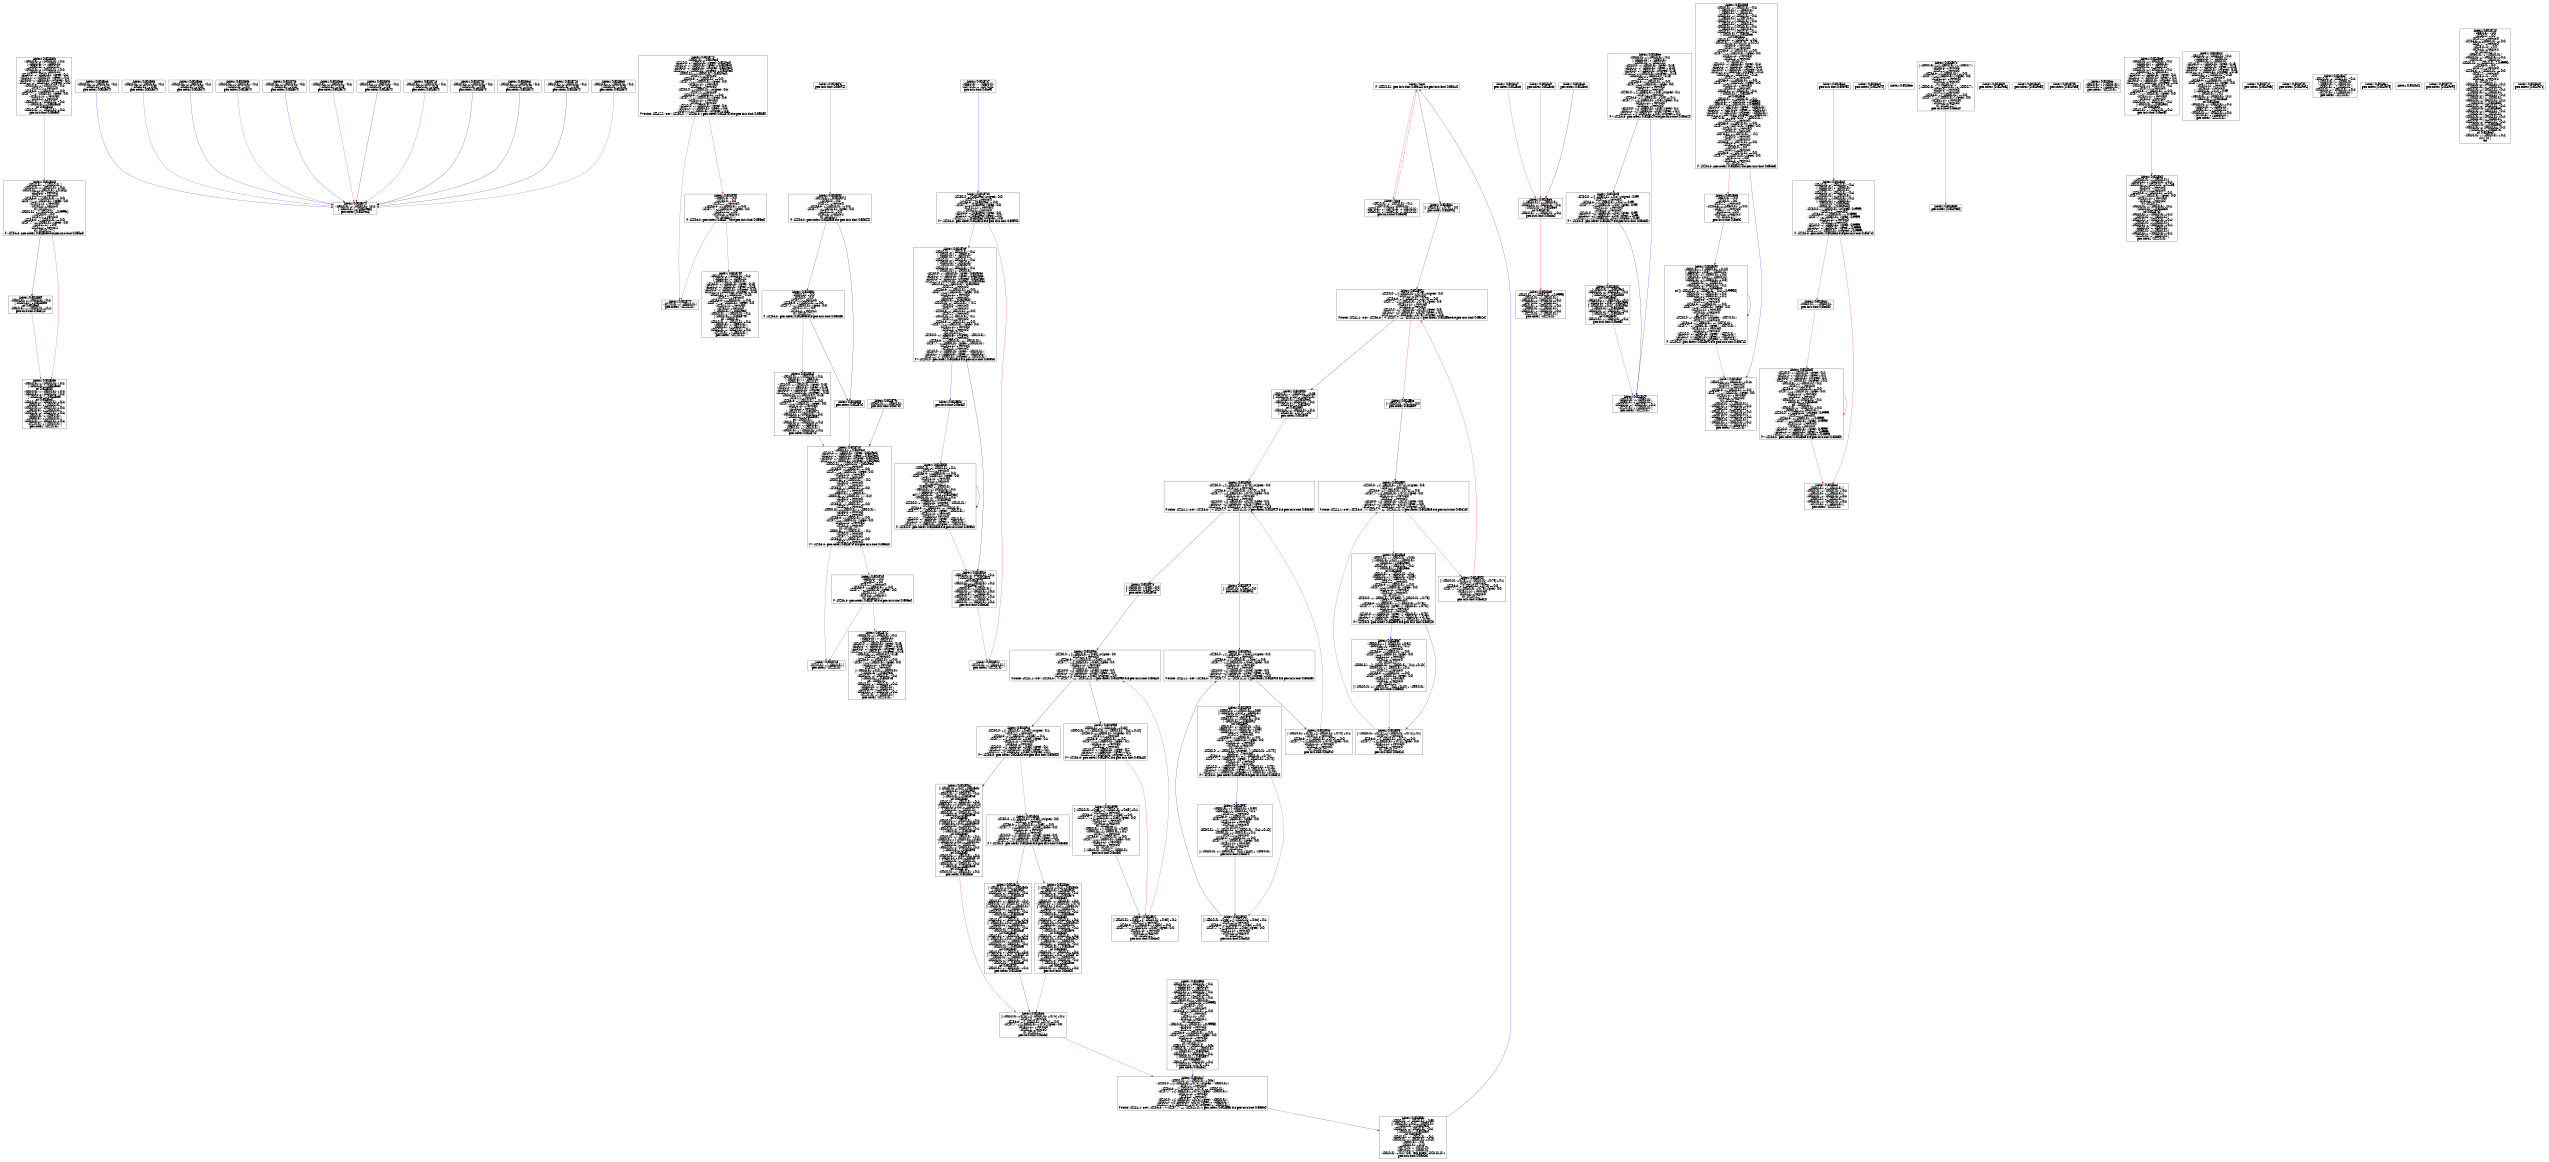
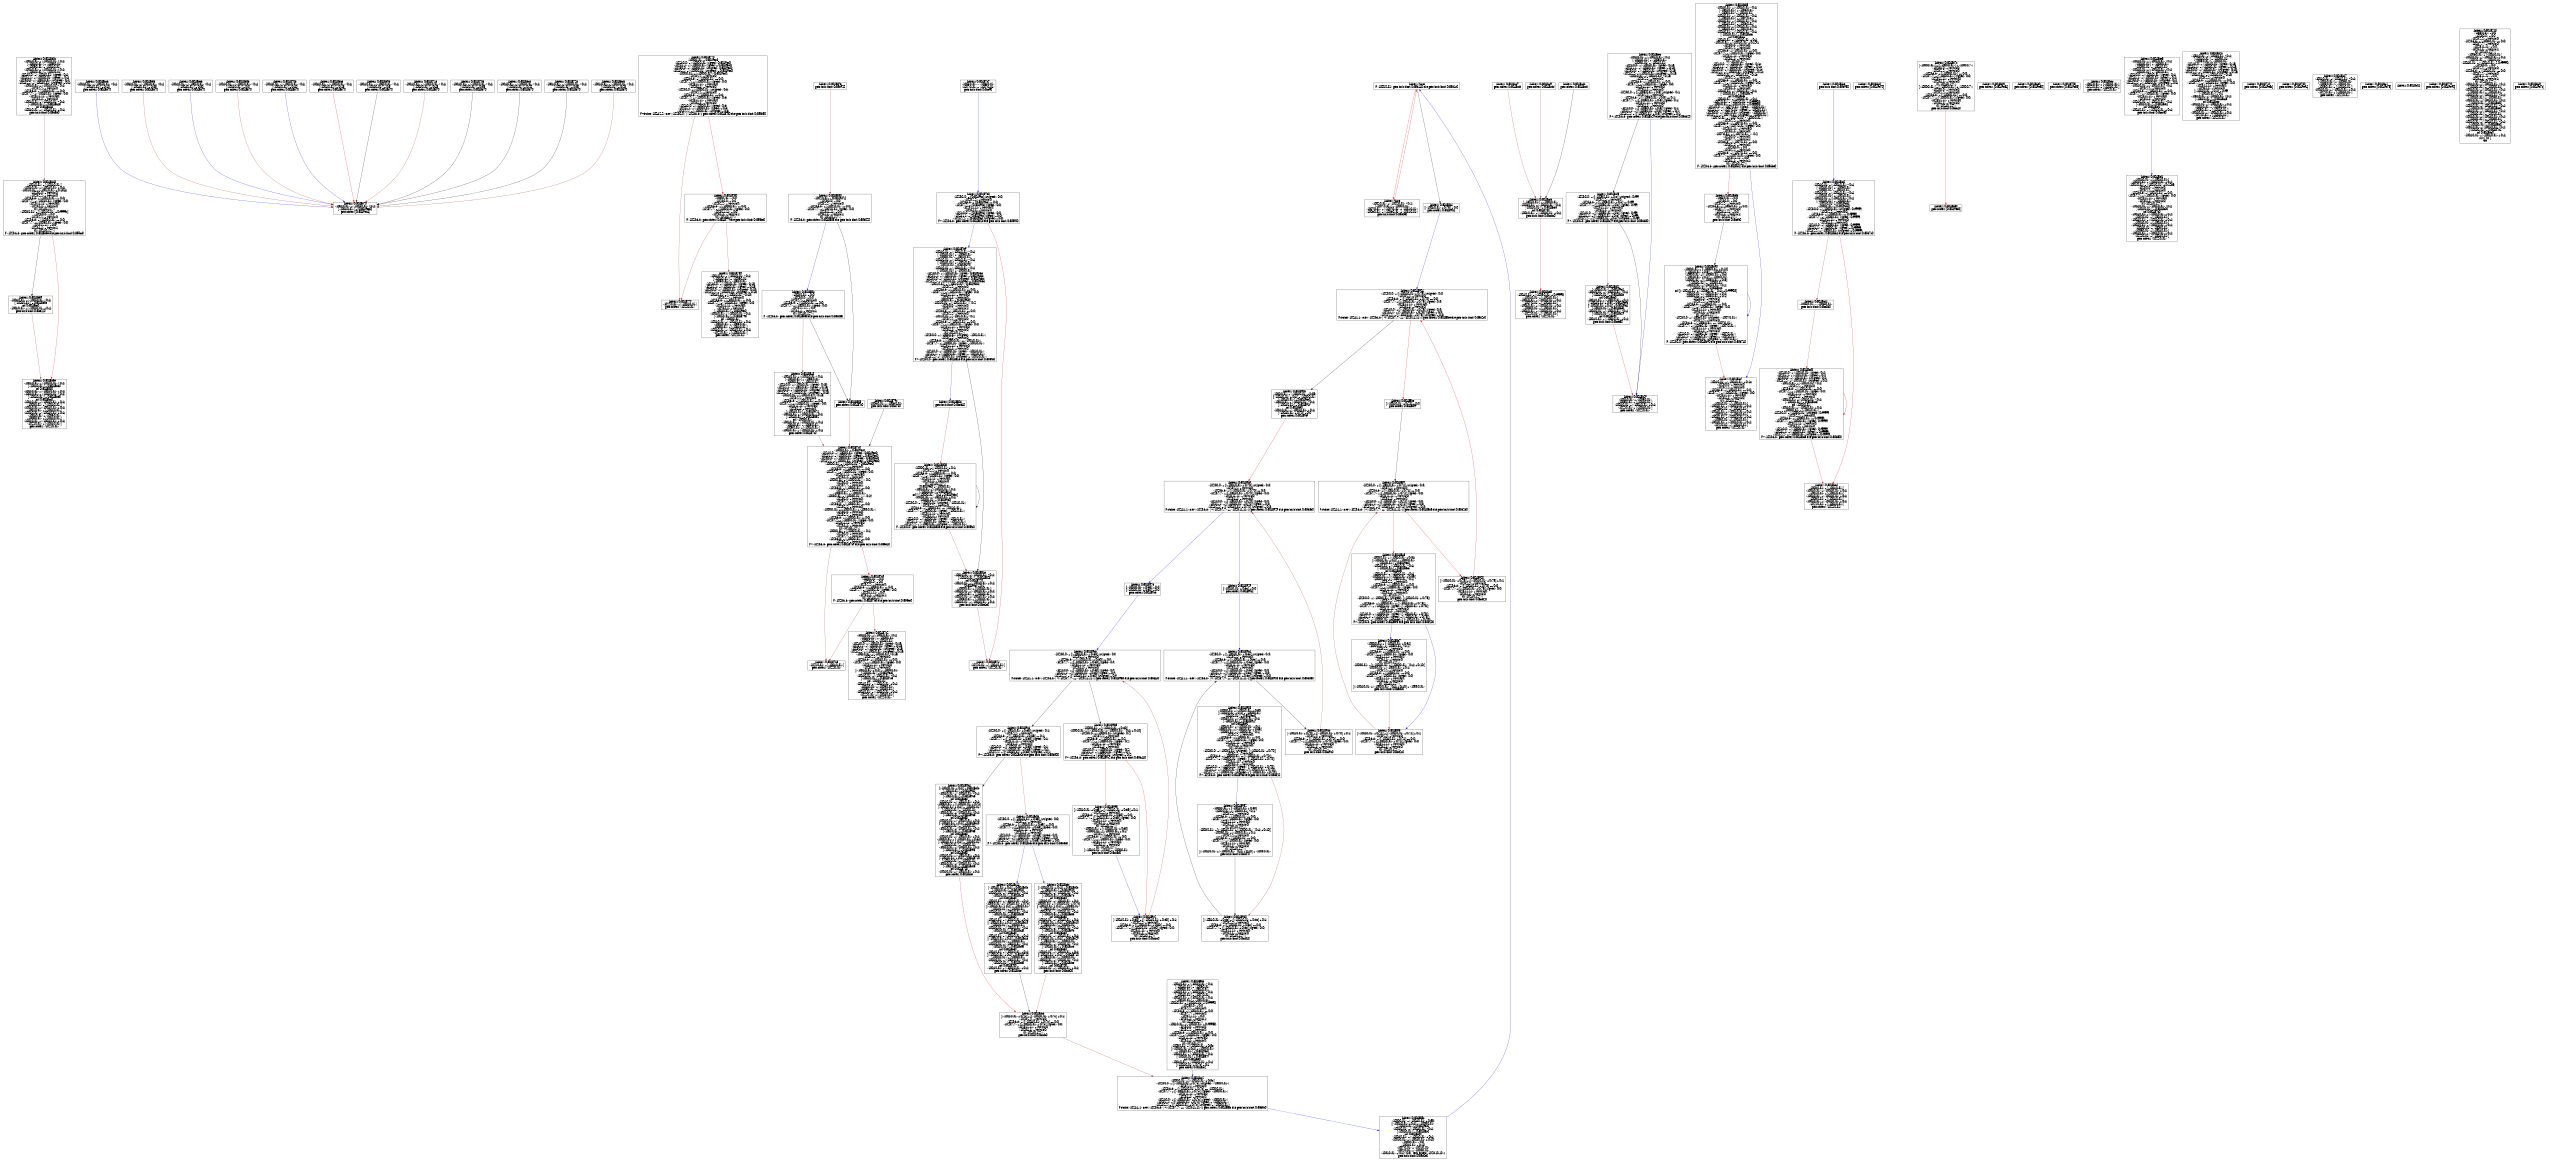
(1901, 86) -> none
